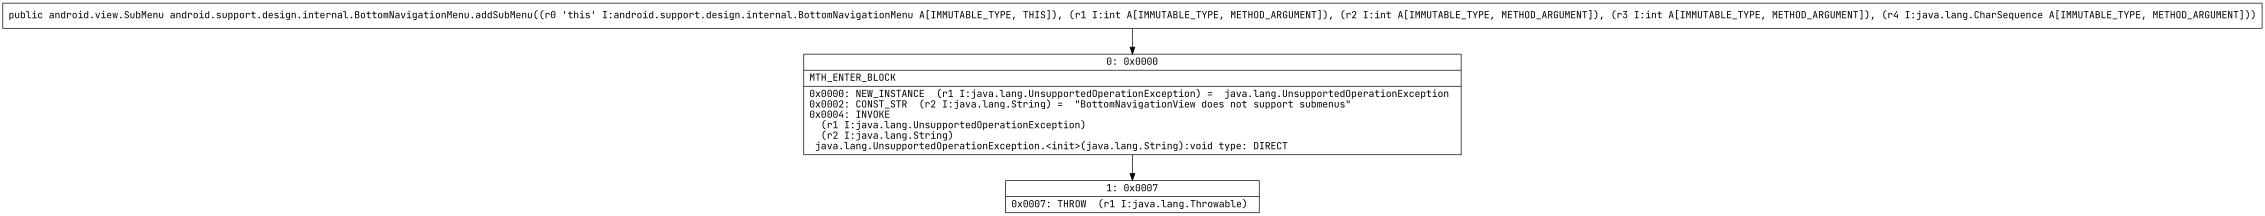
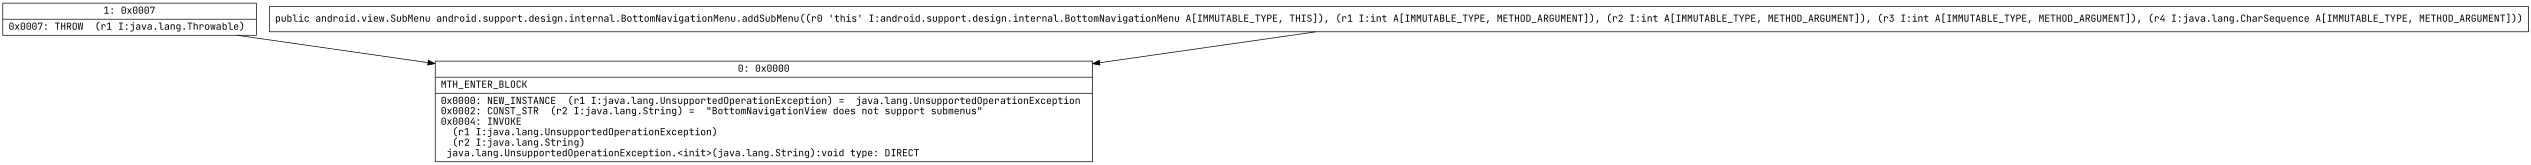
(1132, 164) -> (333, 49)
